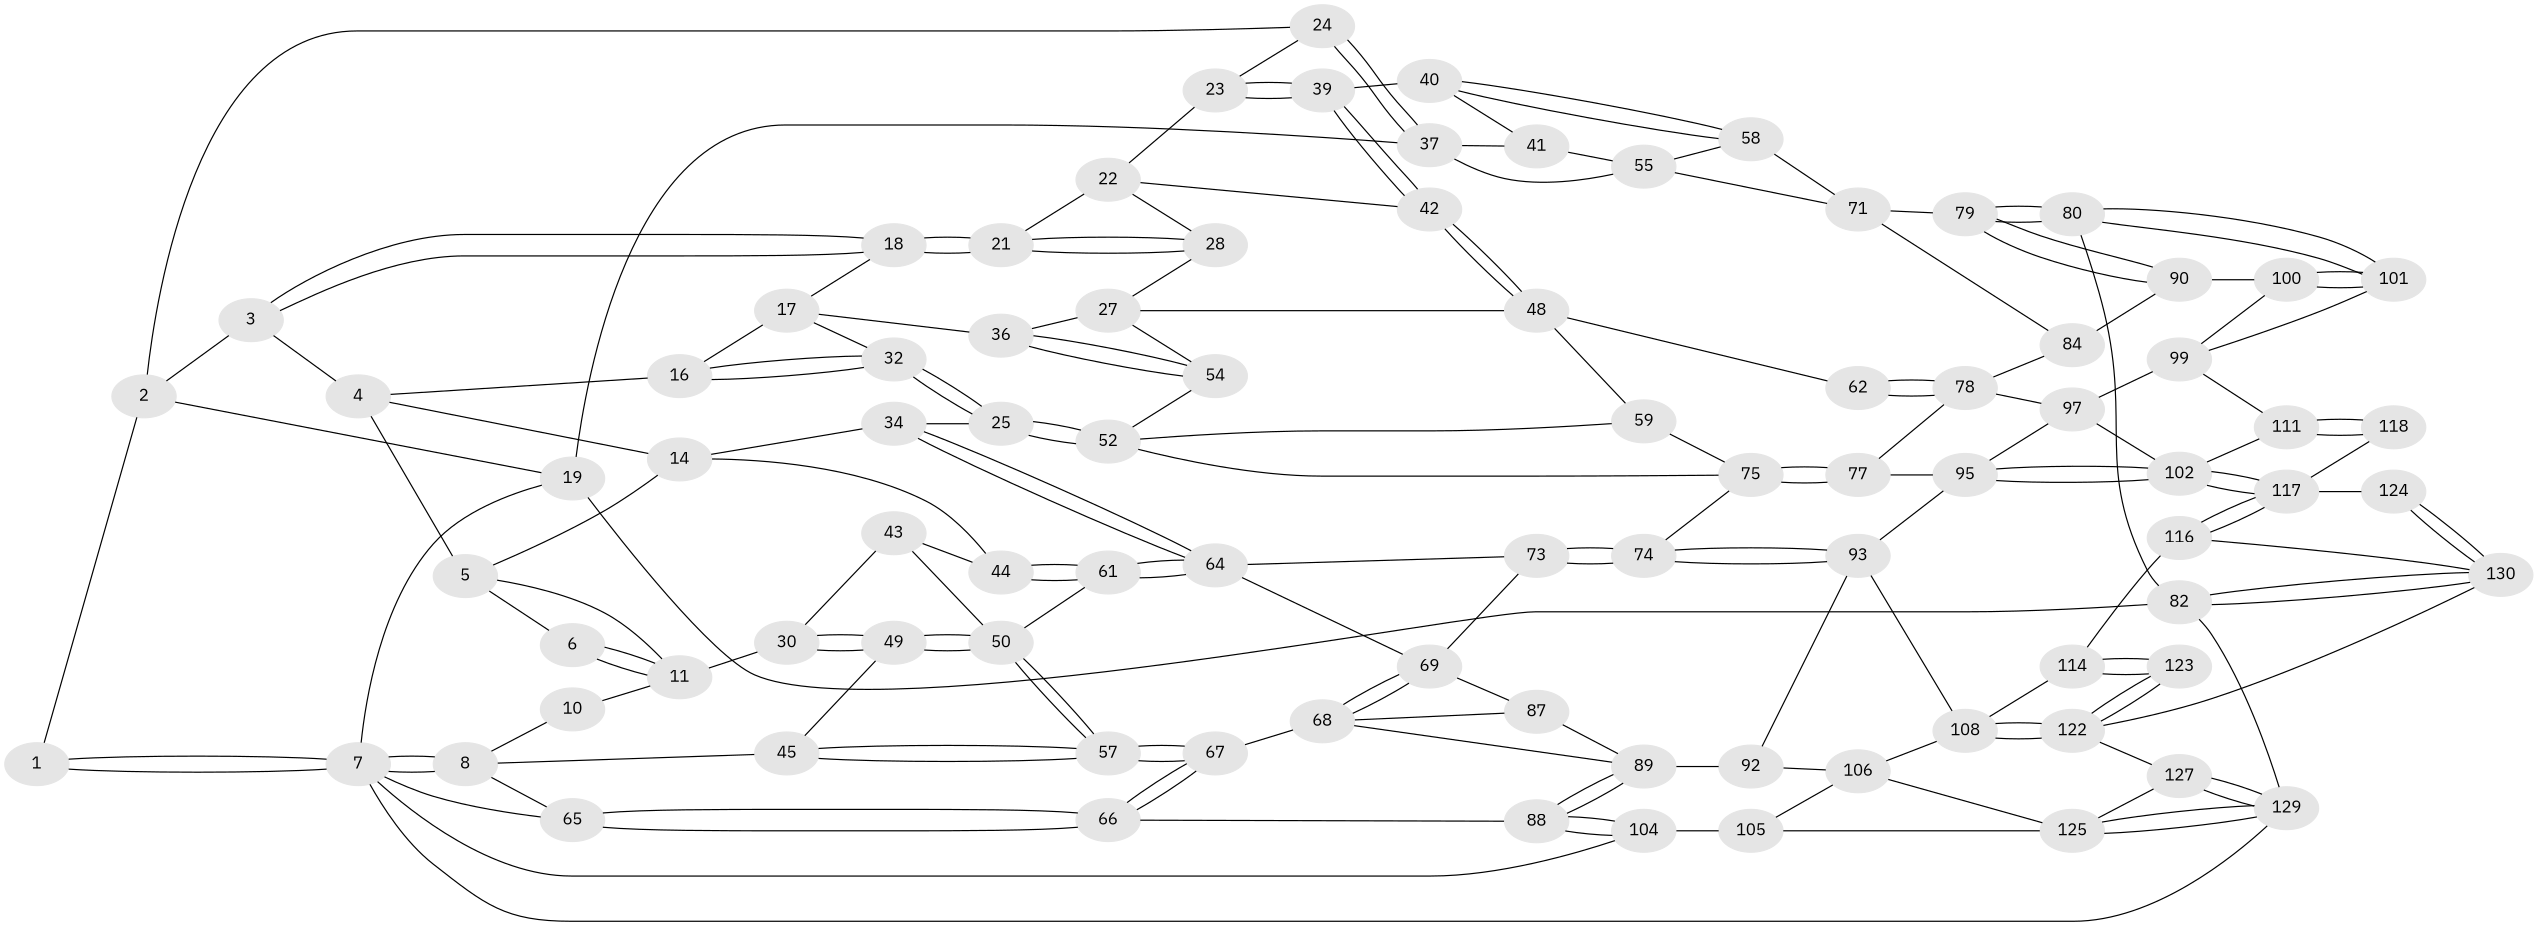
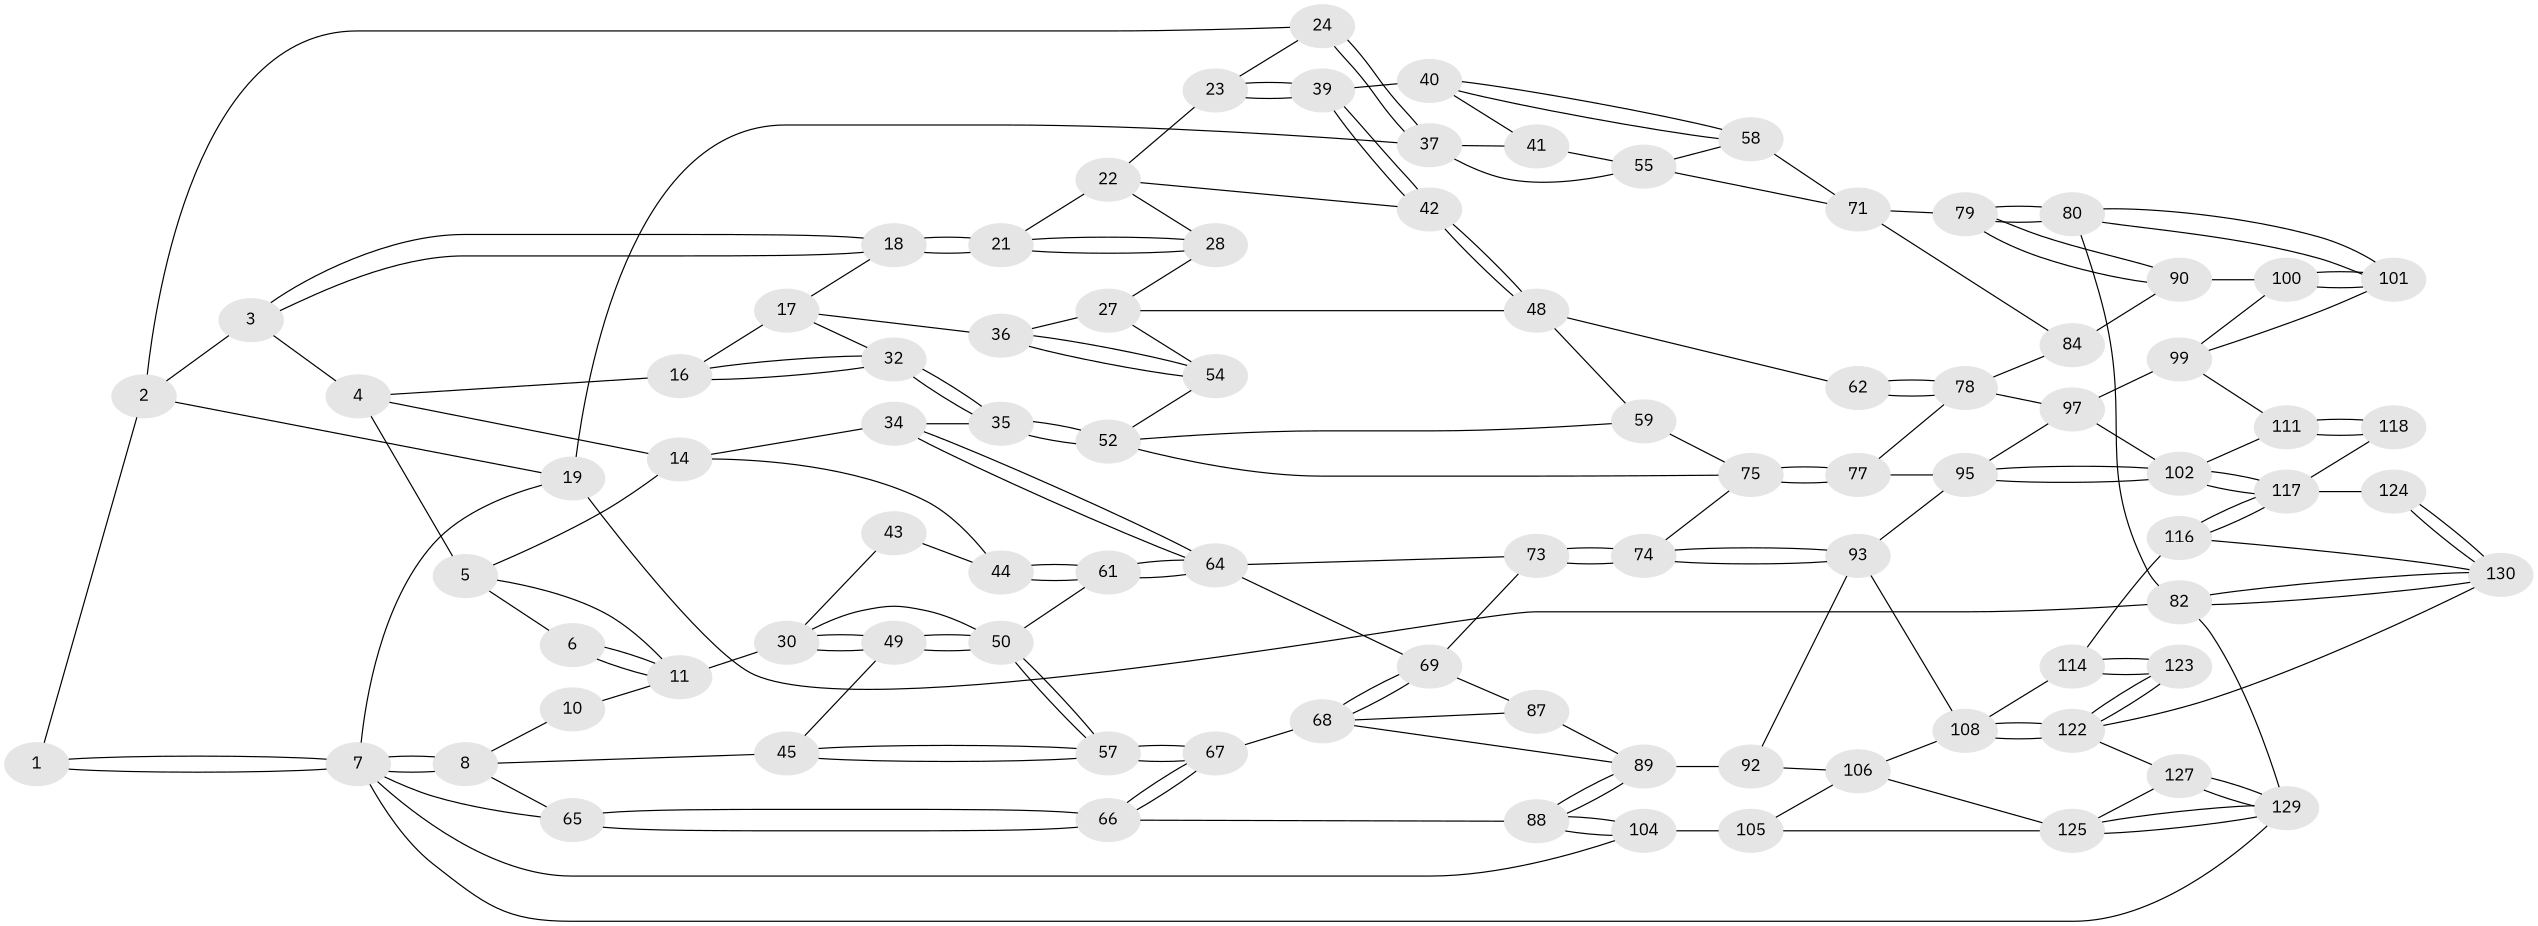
(1001, 424) -> (1001, 424)
(948, 588) -> (894, 606)
